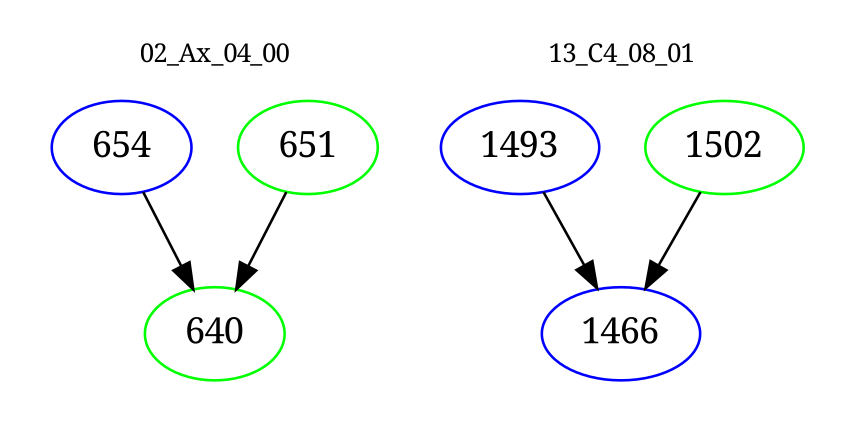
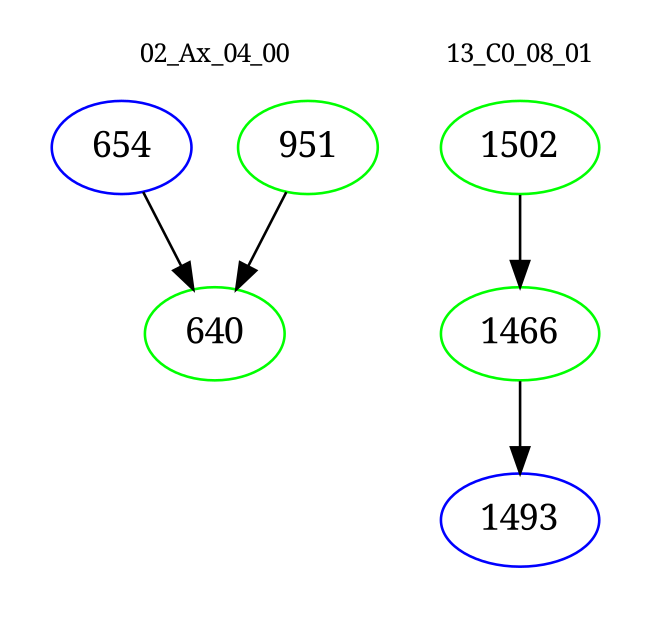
(622, 56) -> (520, 56)
(308, 147) -> (308, 147)
(564, 229) -> (520, 414)
(621, 334) -> (520, 334)
